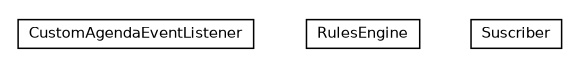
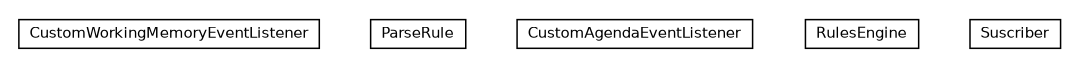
none -> (168, 33)
none -> (417, 33)
